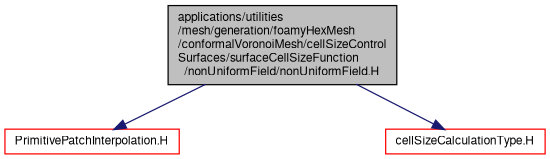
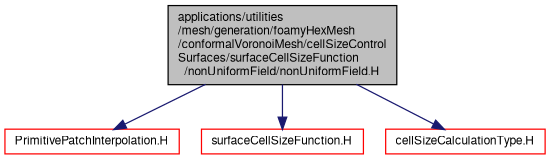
none -> (282, 142)
